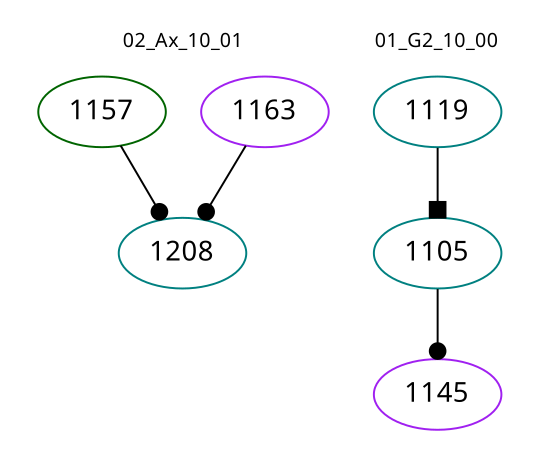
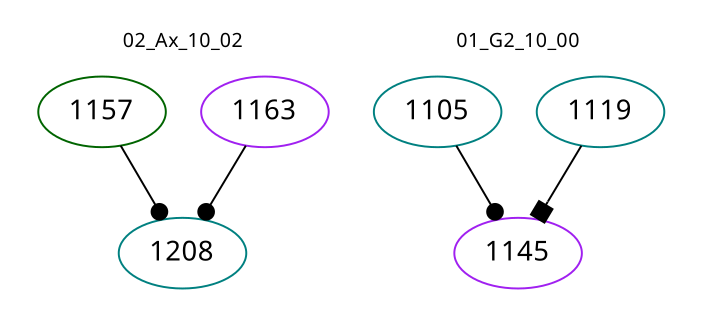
(183, 42) -> (183, 42)
(438, 173) -> (565, 174)
